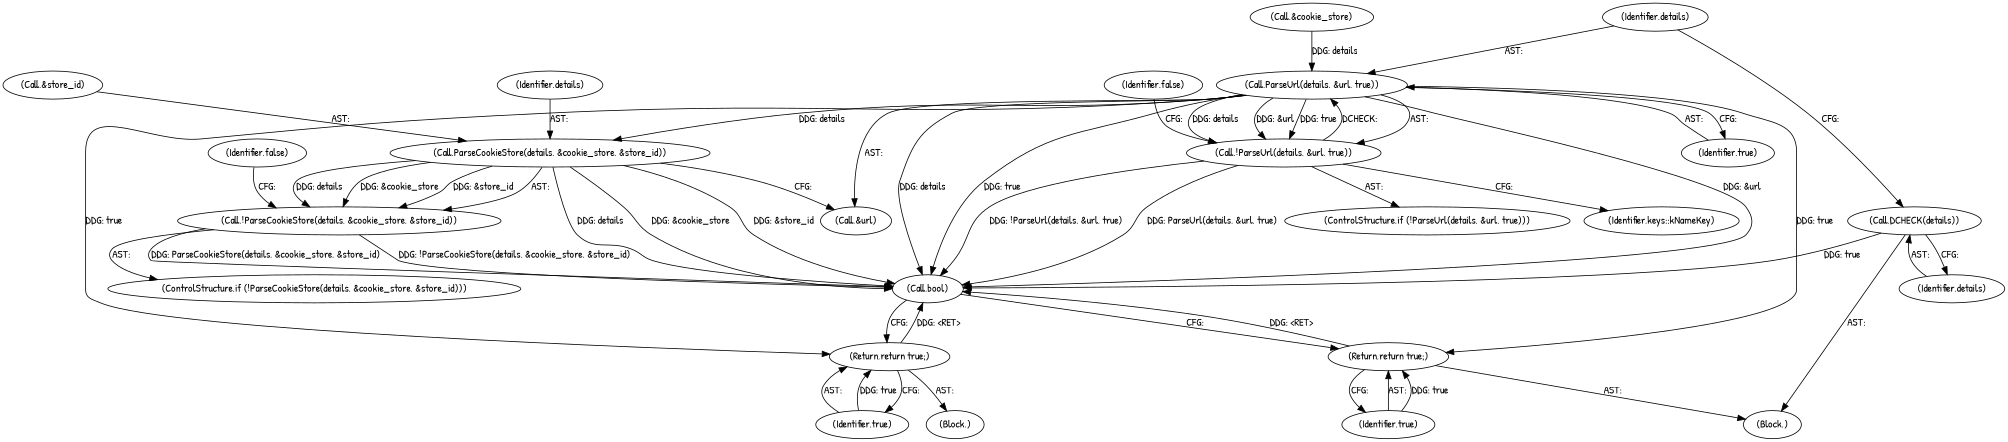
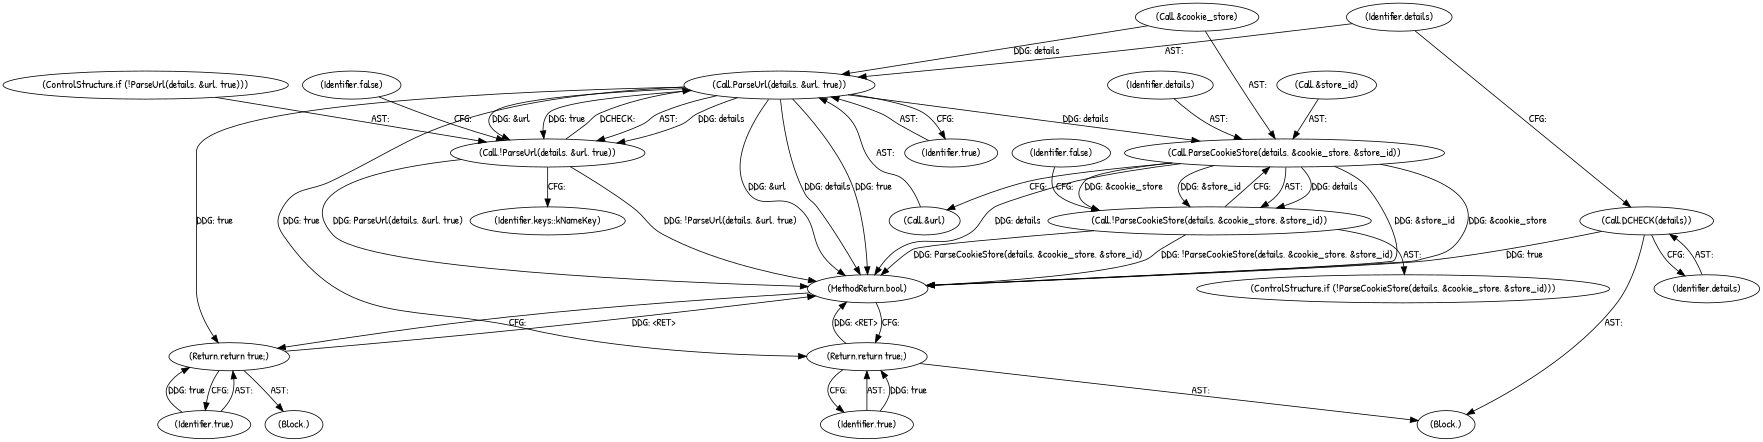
none -> (1238, 82)
(1018, 102) -> (869, 159)
(1352, 185) -> (347, 119)
none -> (1244, 190)
(928, 289) -> (868, 289)
